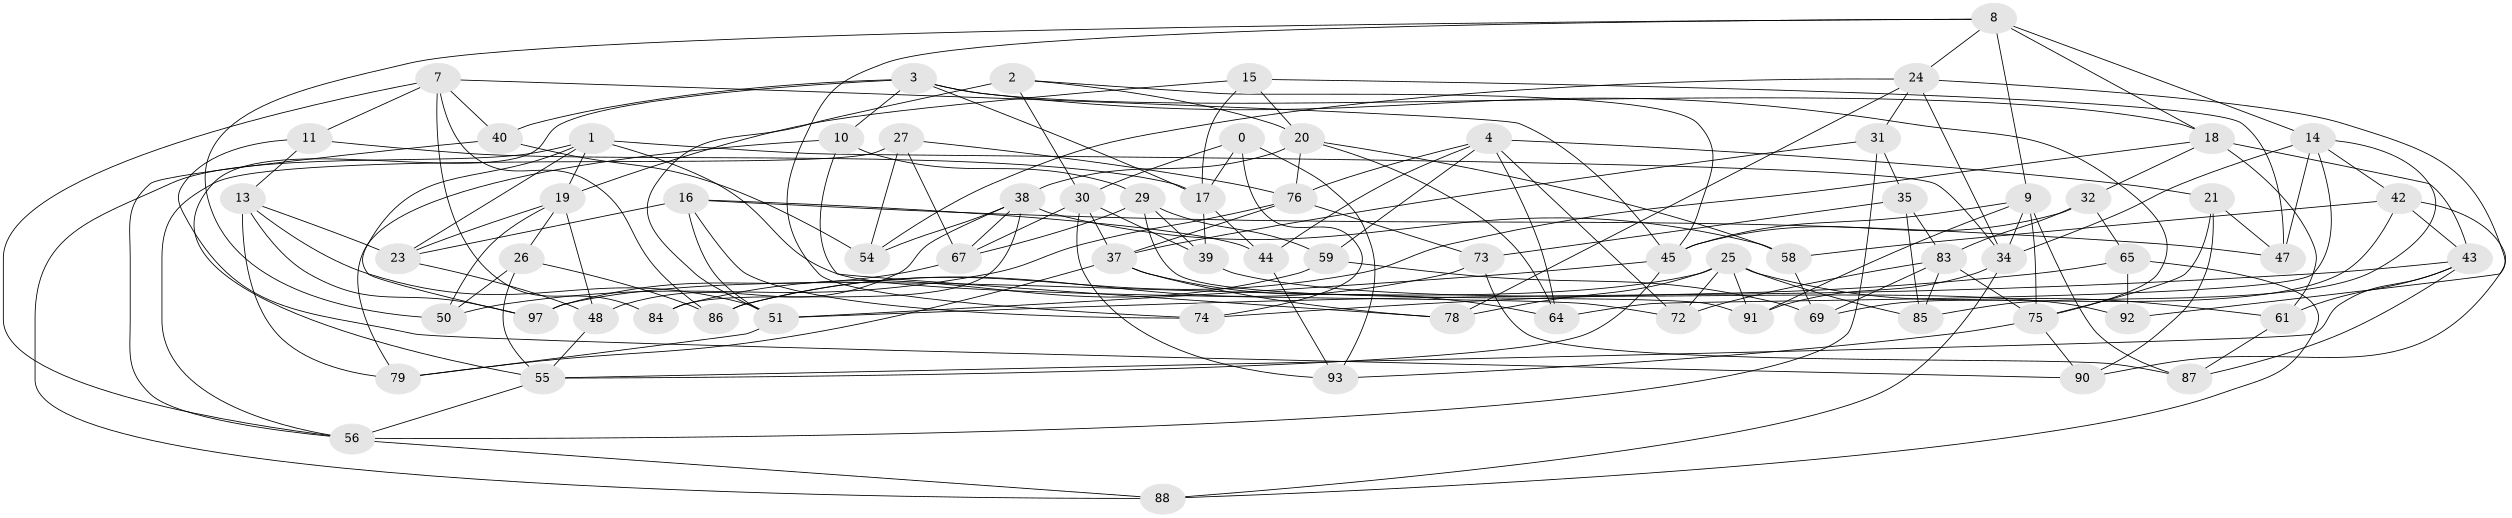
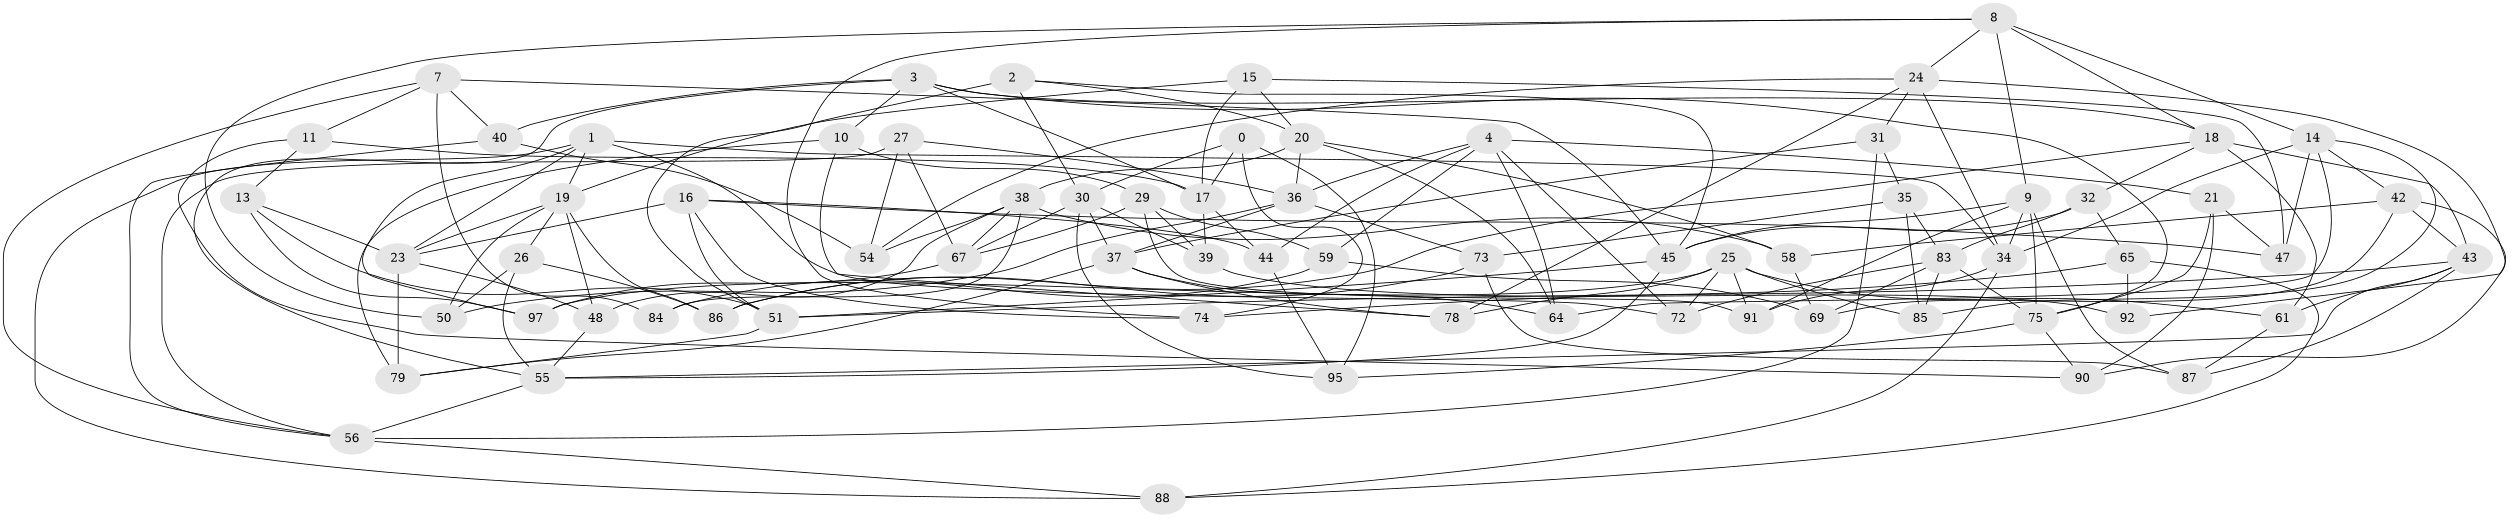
(579, 177) -> (623, 276)
(1295, 199) -> (1295, 199)
(272, 327) -> (398, 321)
(1336, 379) -> (1336, 379)
